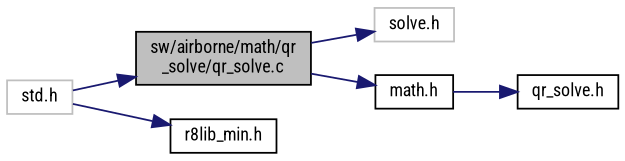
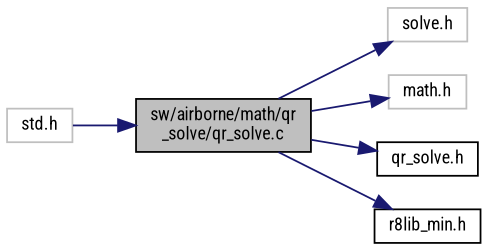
(414, 92) -> (428, 92)
(477, 92) -> (335, 144)
(113, 113) -> (327, 177)
